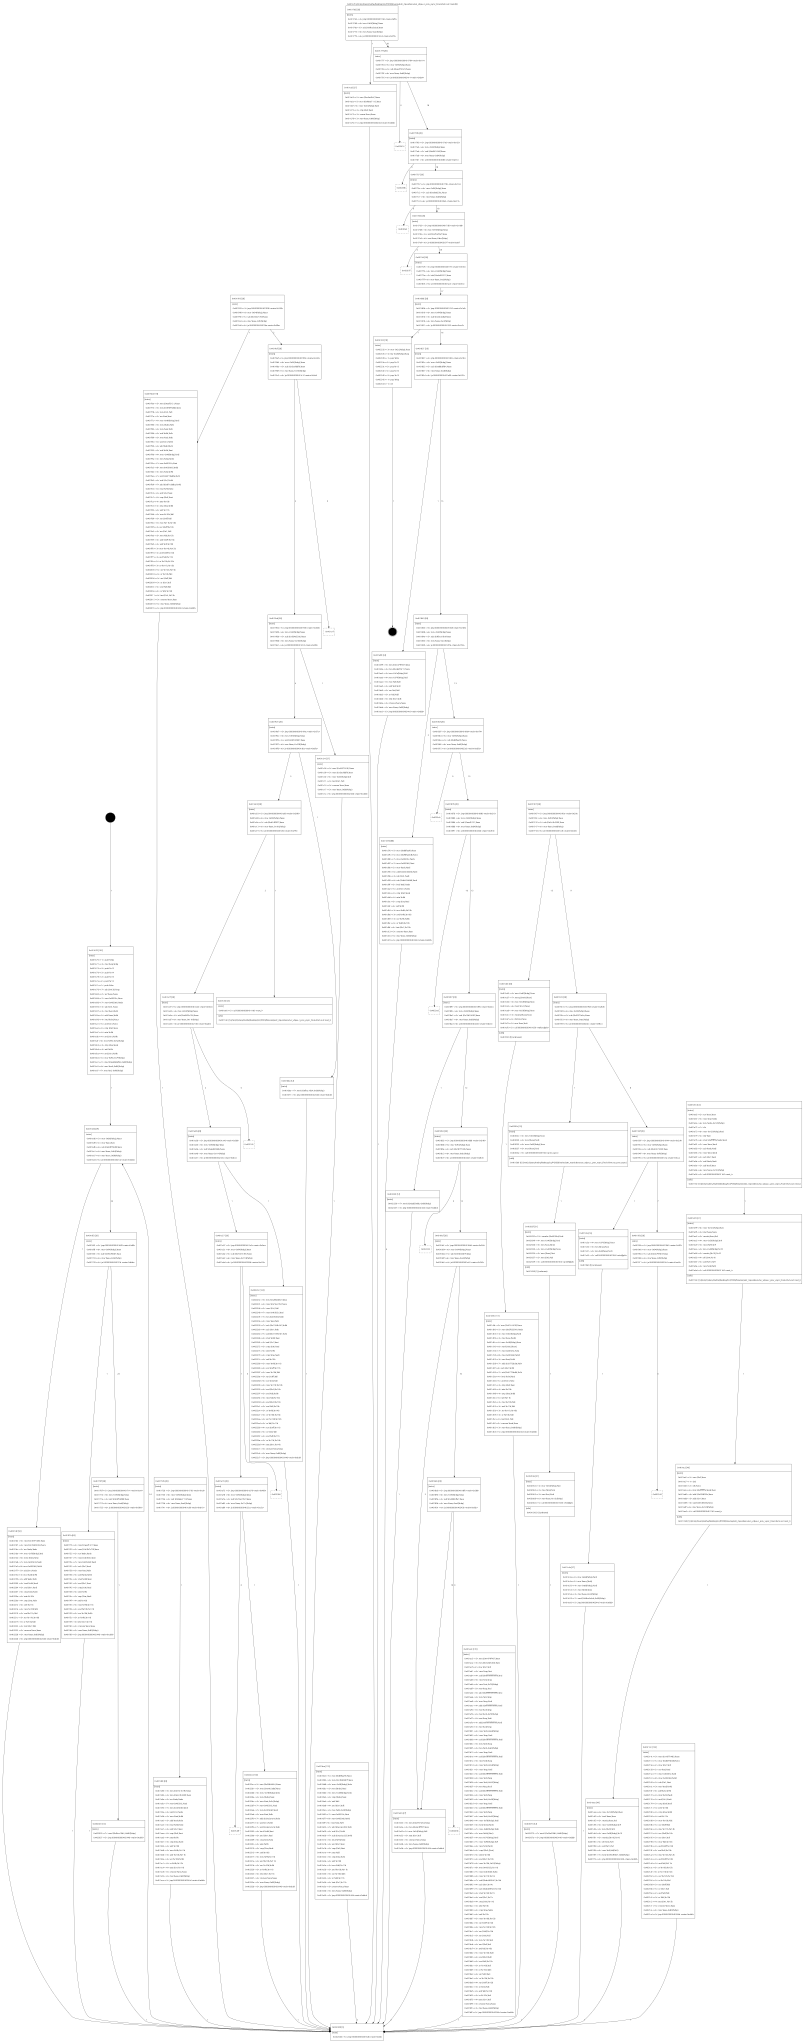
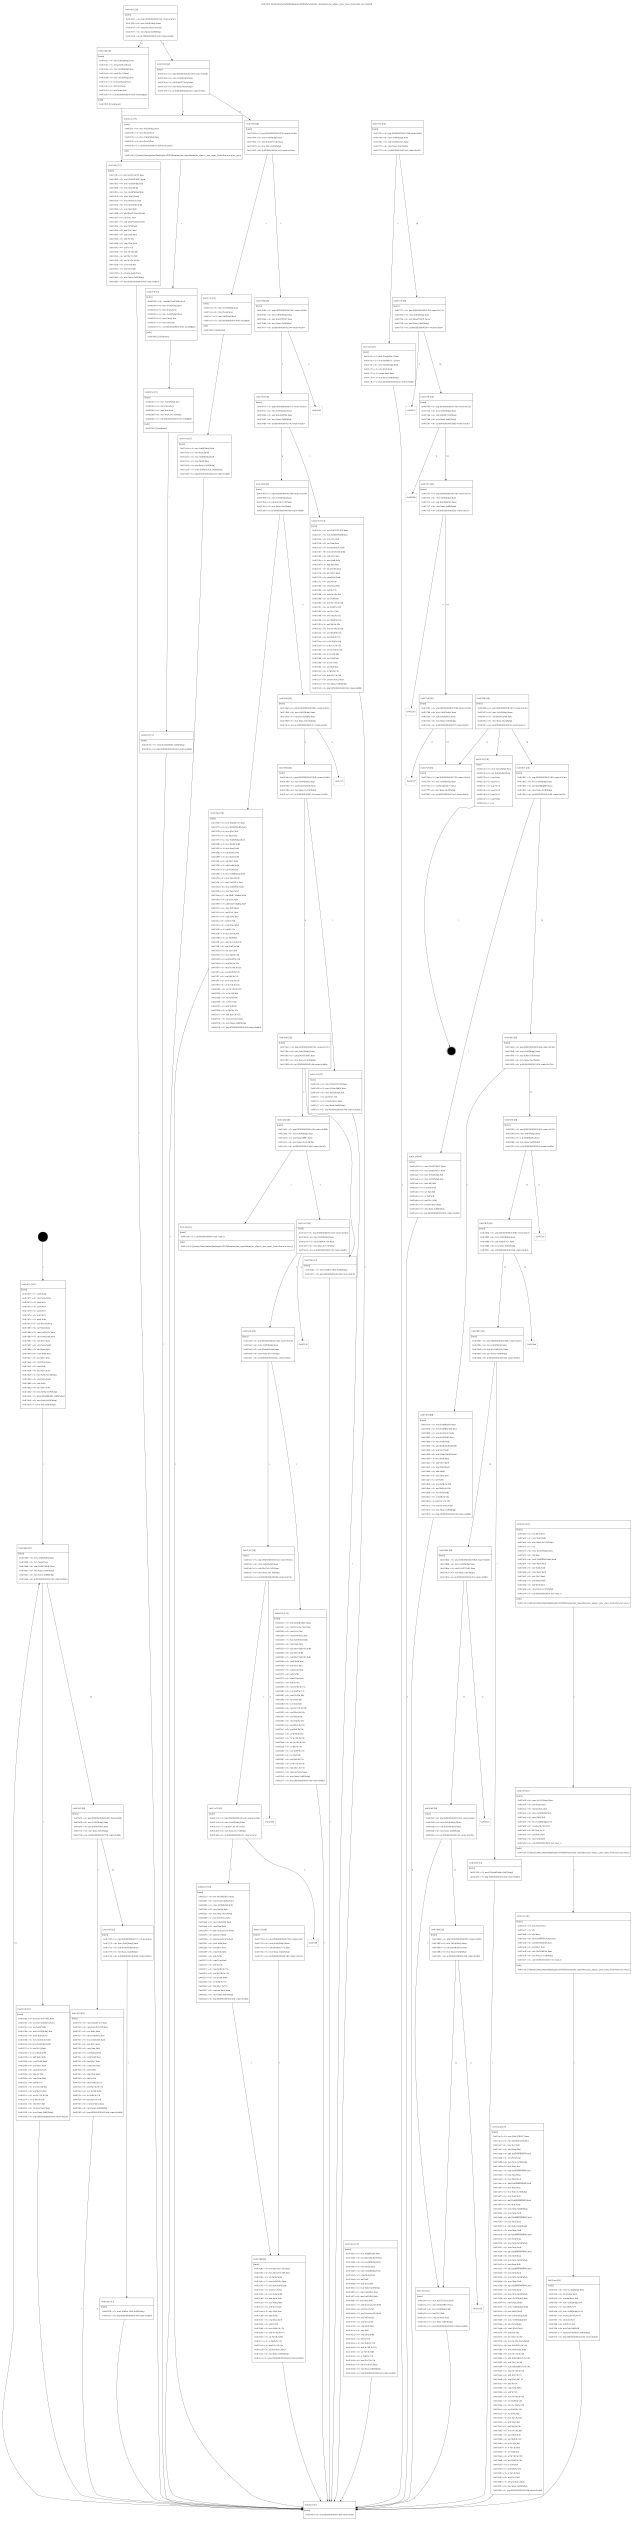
(441, 291) -> (474, 746)
none -> (281, 410)
(271, 1976) -> (251, 2128)
